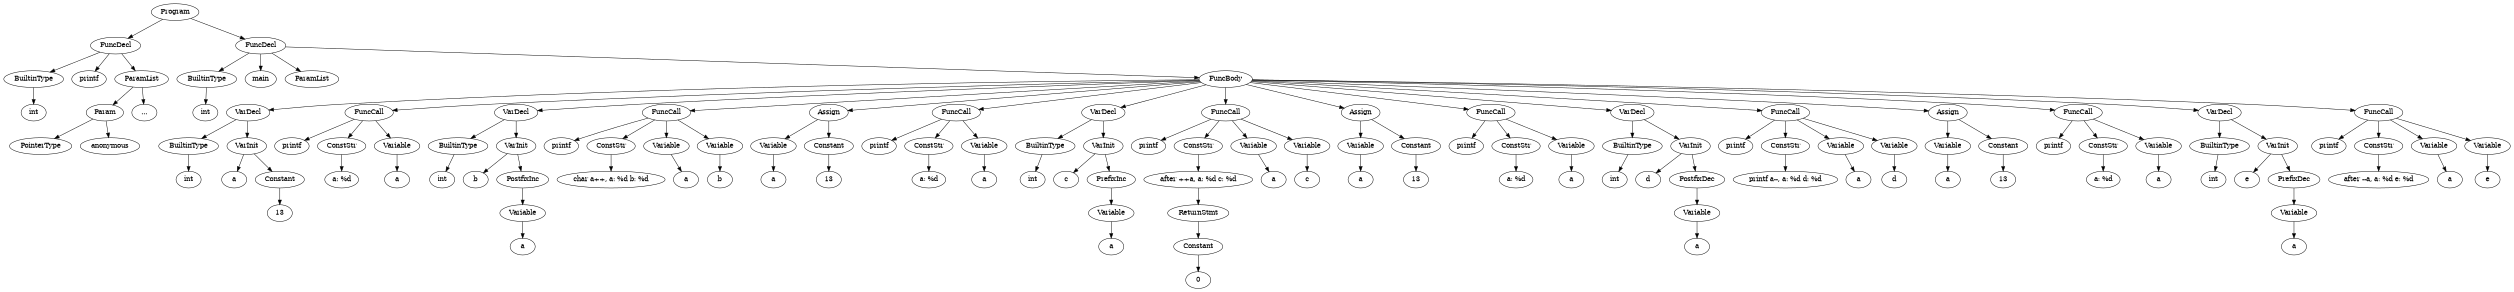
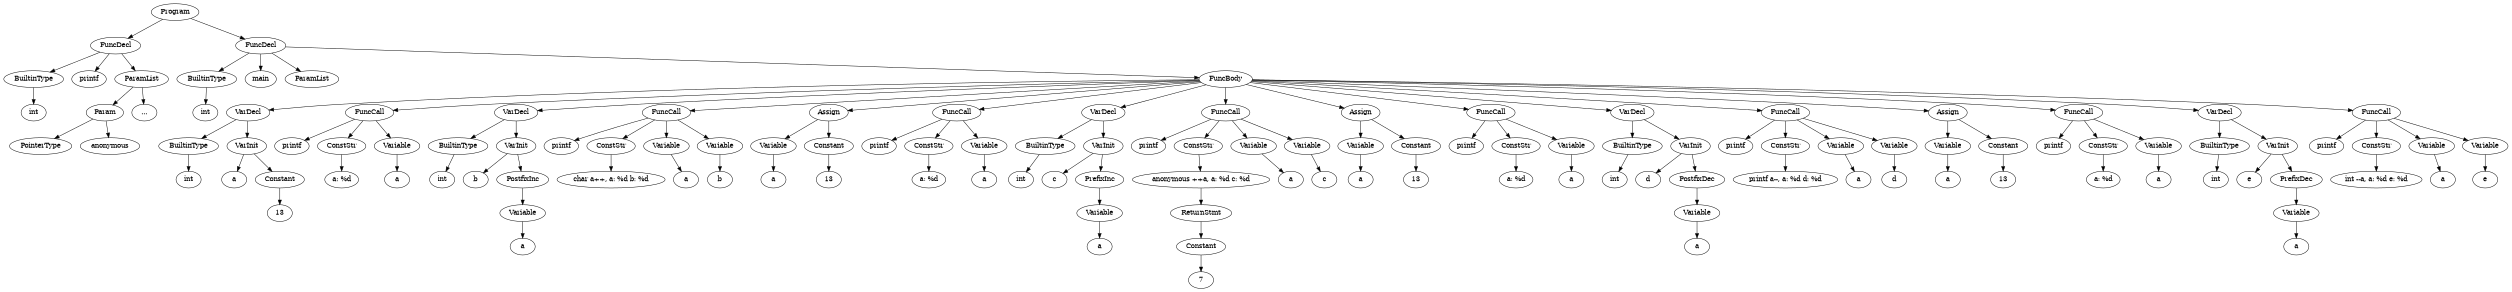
(1198, 180) -> (1201, 180)
(2379, 180) -> (2376, 180)
(1198, 280) -> (1201, 280)
